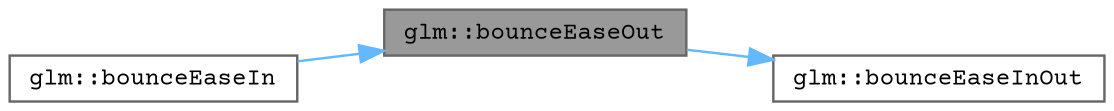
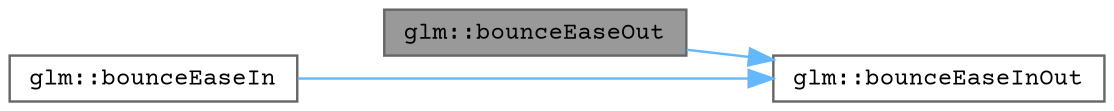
(329, 57) -> (523, 79)
